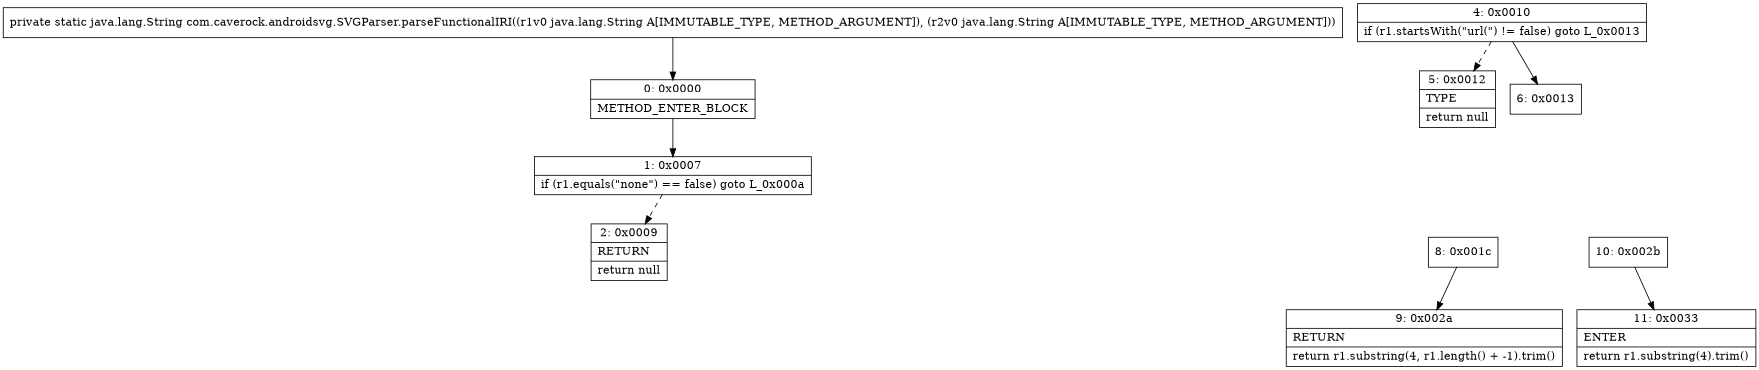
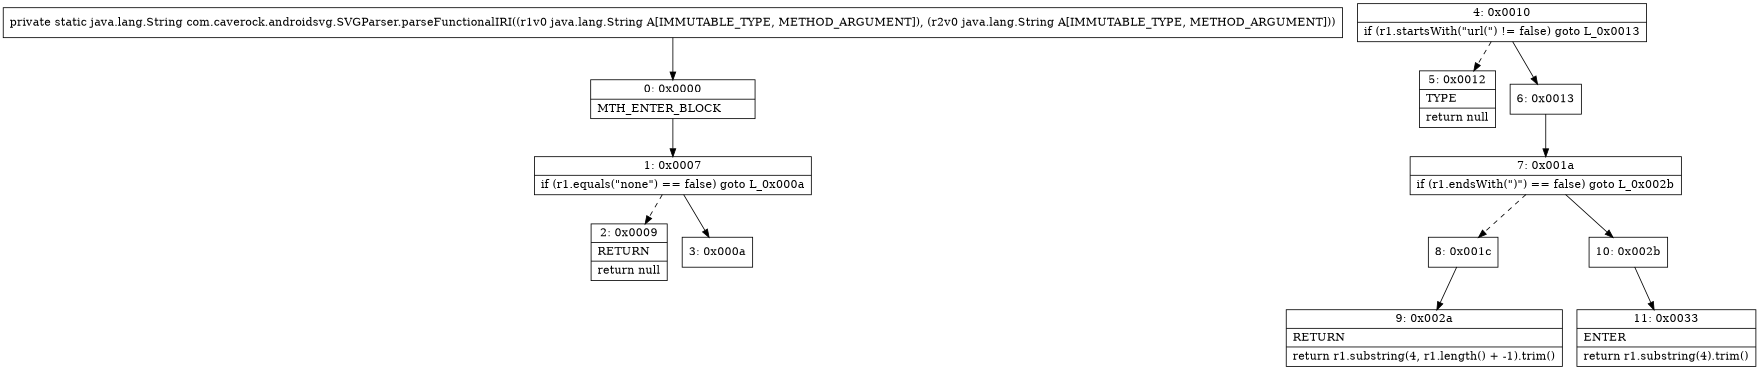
(673, 109) -> (660, 109)
none -> (1546, 176)
none -> (717, 252)
